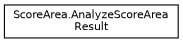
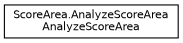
(91, 21) -> (91, 21)
